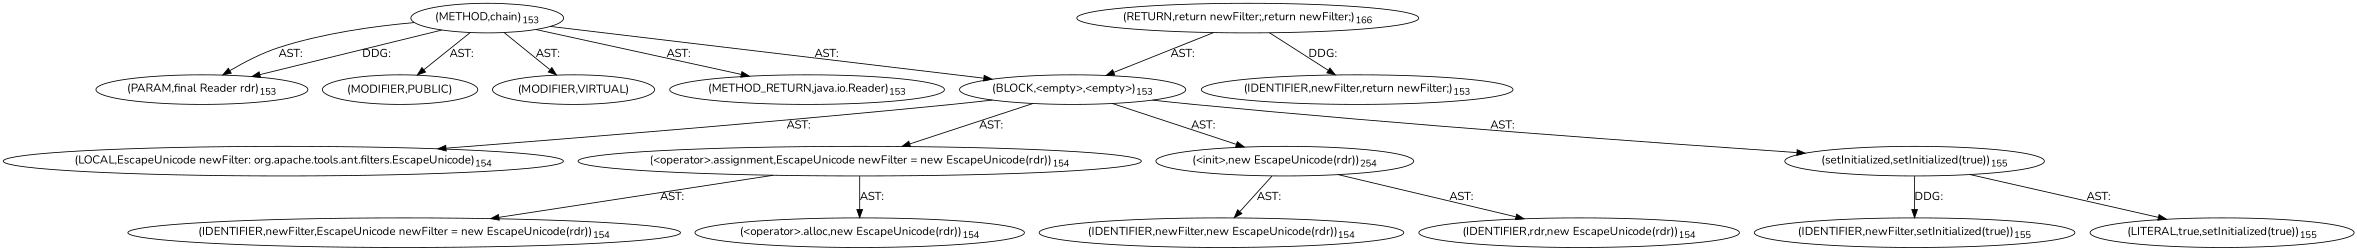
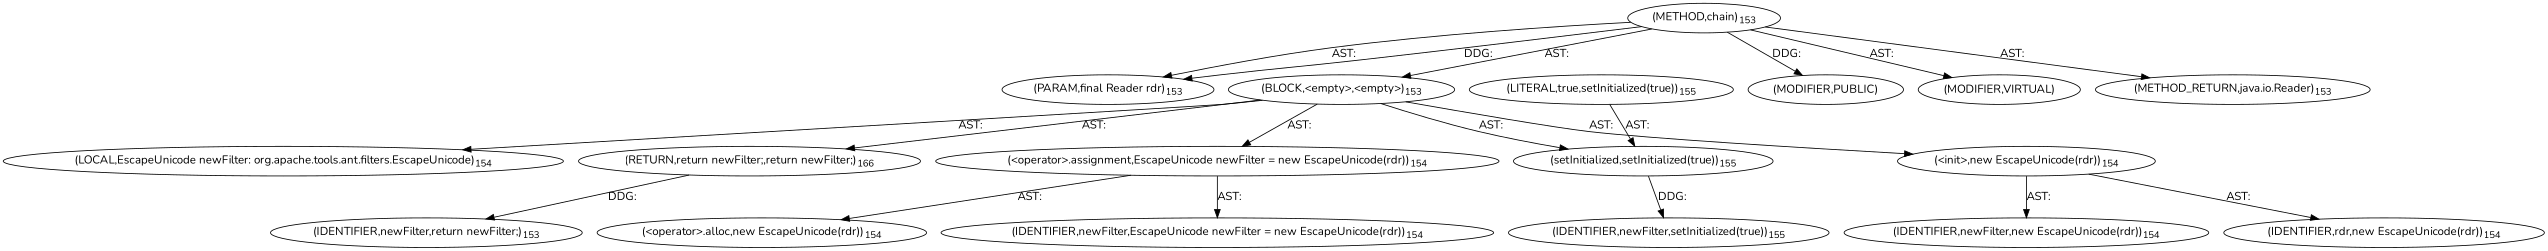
(1164, 52) -> (1058, 124)
(463, 54) -> (1788, 54)
(1369, 160) -> (2110, 160)
(2064, 196) -> (1620, 122)
